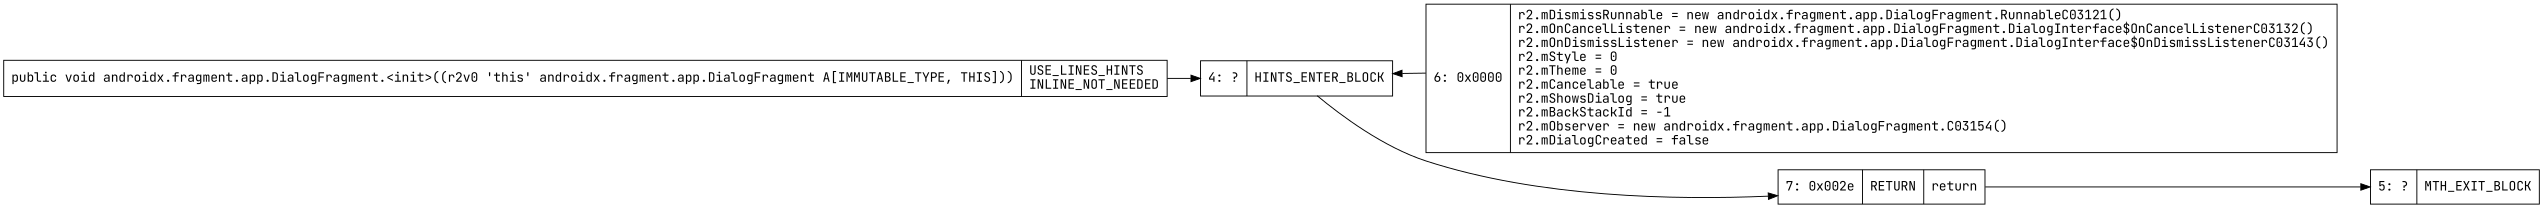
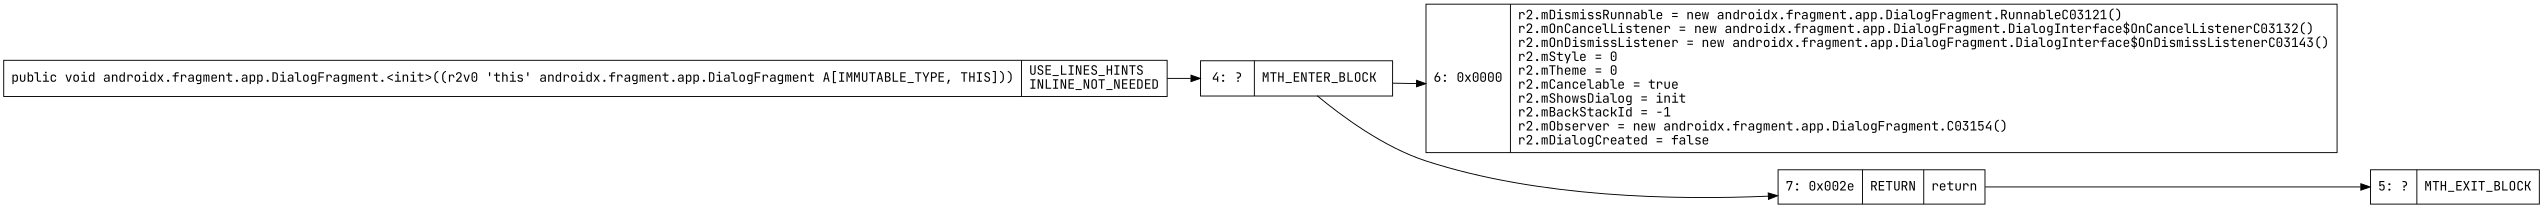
(1414, 73) -> (1405, 83)
(1320, 78) -> (1319, 78)
(1602, 99) -> (1602, 99)
